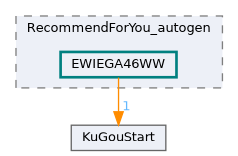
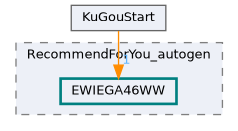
(119, 96) -> (119, 51)
